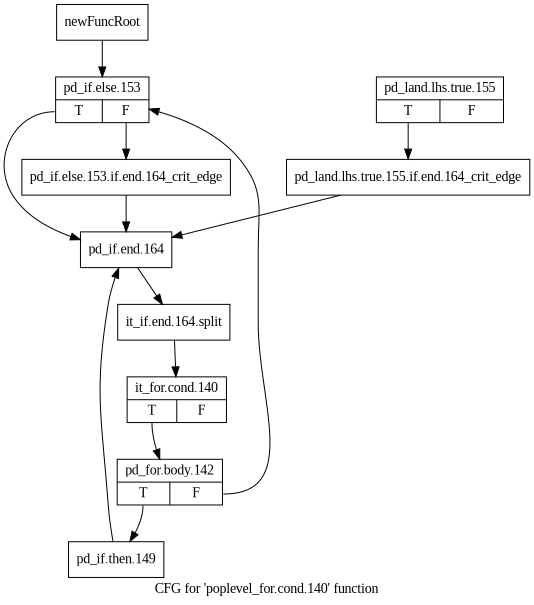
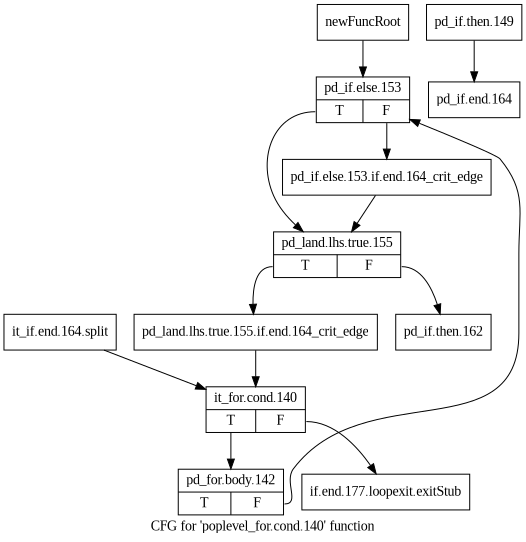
(6, 176) -> (268, 159)
(126, 209) -> (366, 209)
(265, 214) -> (256, 364)
(147, 282) -> none
none -> (443, 332)
none -> (386, 492)
(141, 520) -> none
